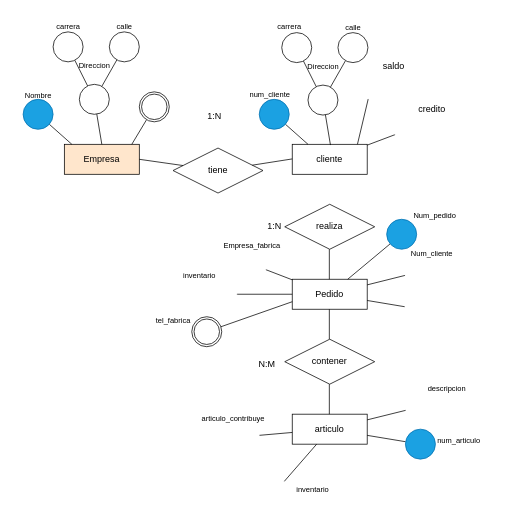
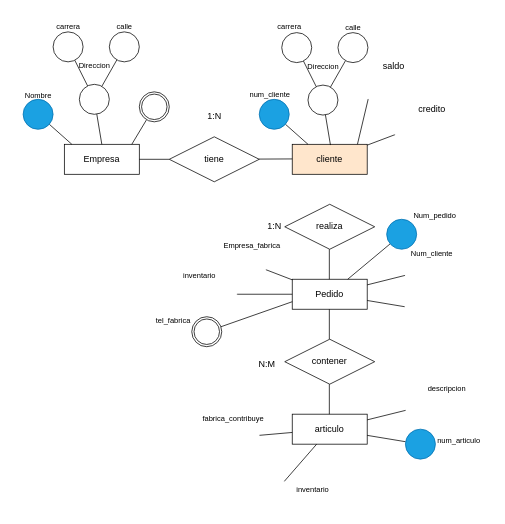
(102, 159) -> (102, 159)
(330, 159) -> (330, 159)
(218, 171) -> (214, 159)
(233, 418) -> (233, 418)
